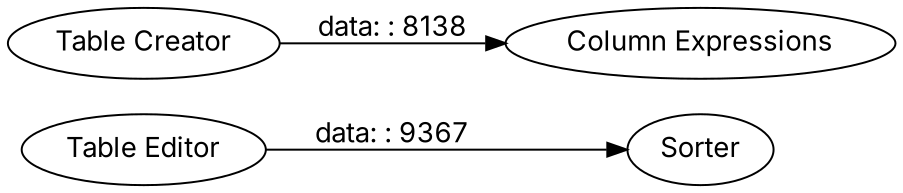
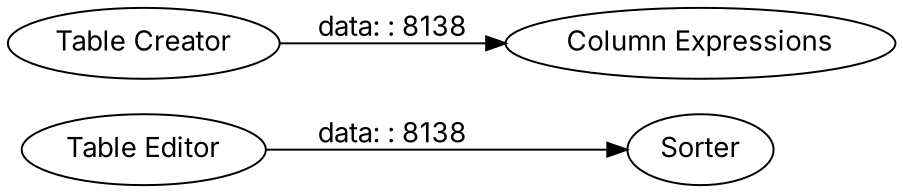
(393, 135) -> (393, 135)
